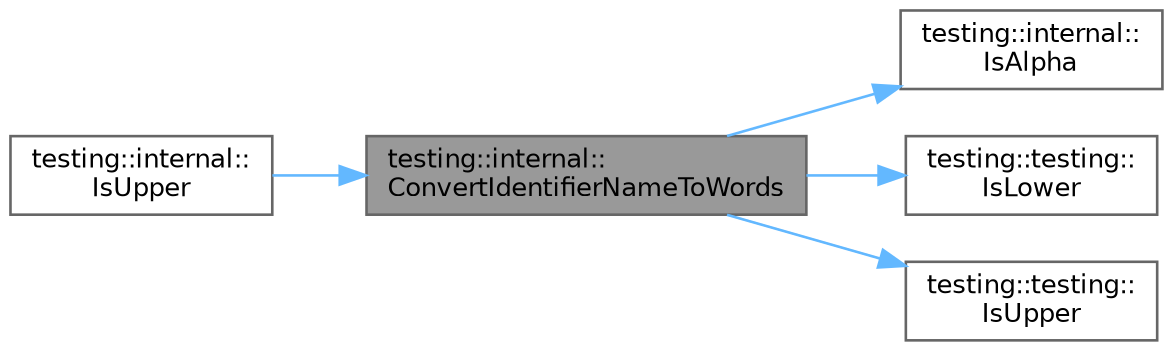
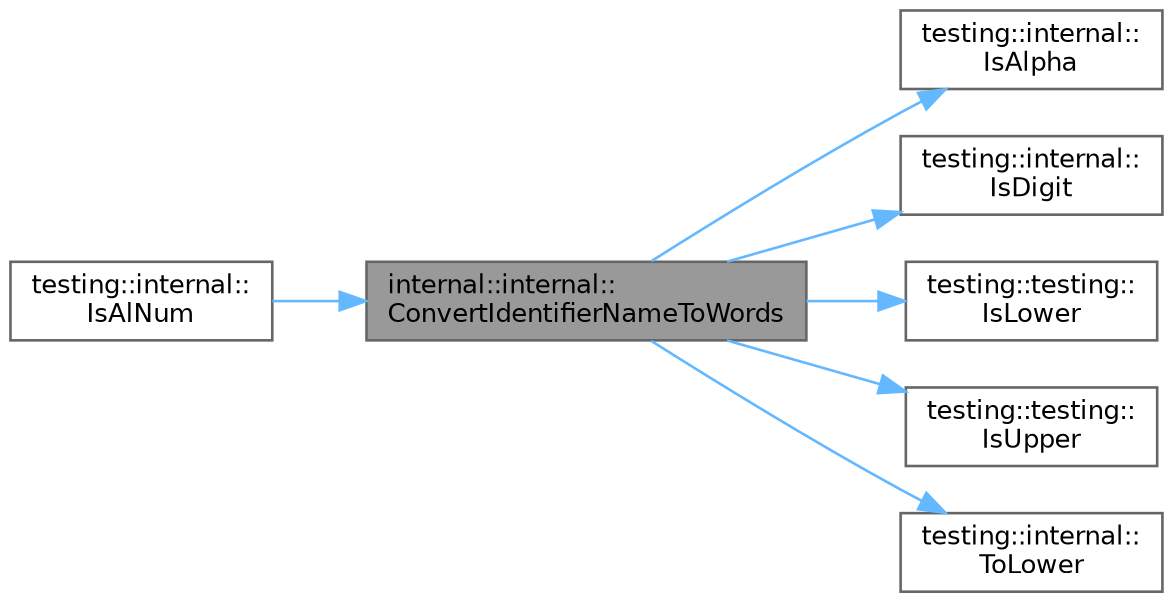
(141, 175) -> (141, 301)
(586, 175) -> (586, 301)
none -> (1032, 175)
none -> (1032, 552)
